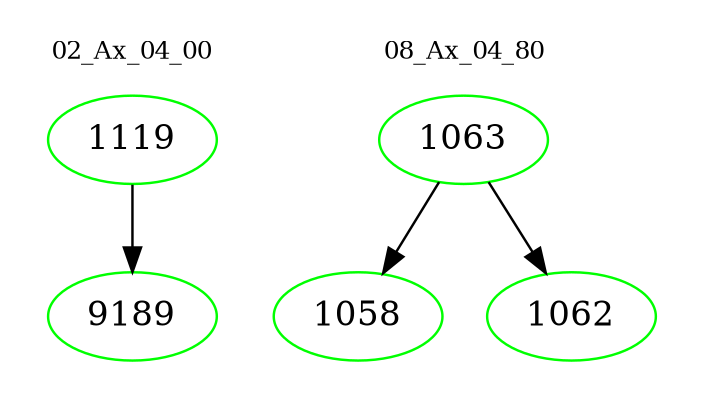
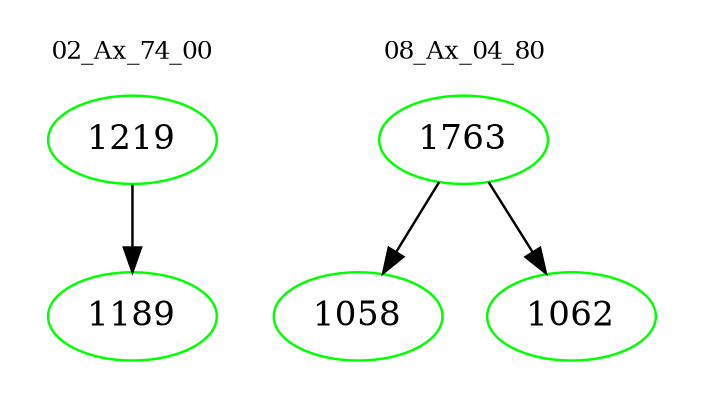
(132, 53) -> (132, 53)
(132, 140) -> (132, 140)
(464, 140) -> (464, 140)
(132, 316) -> (132, 316)
